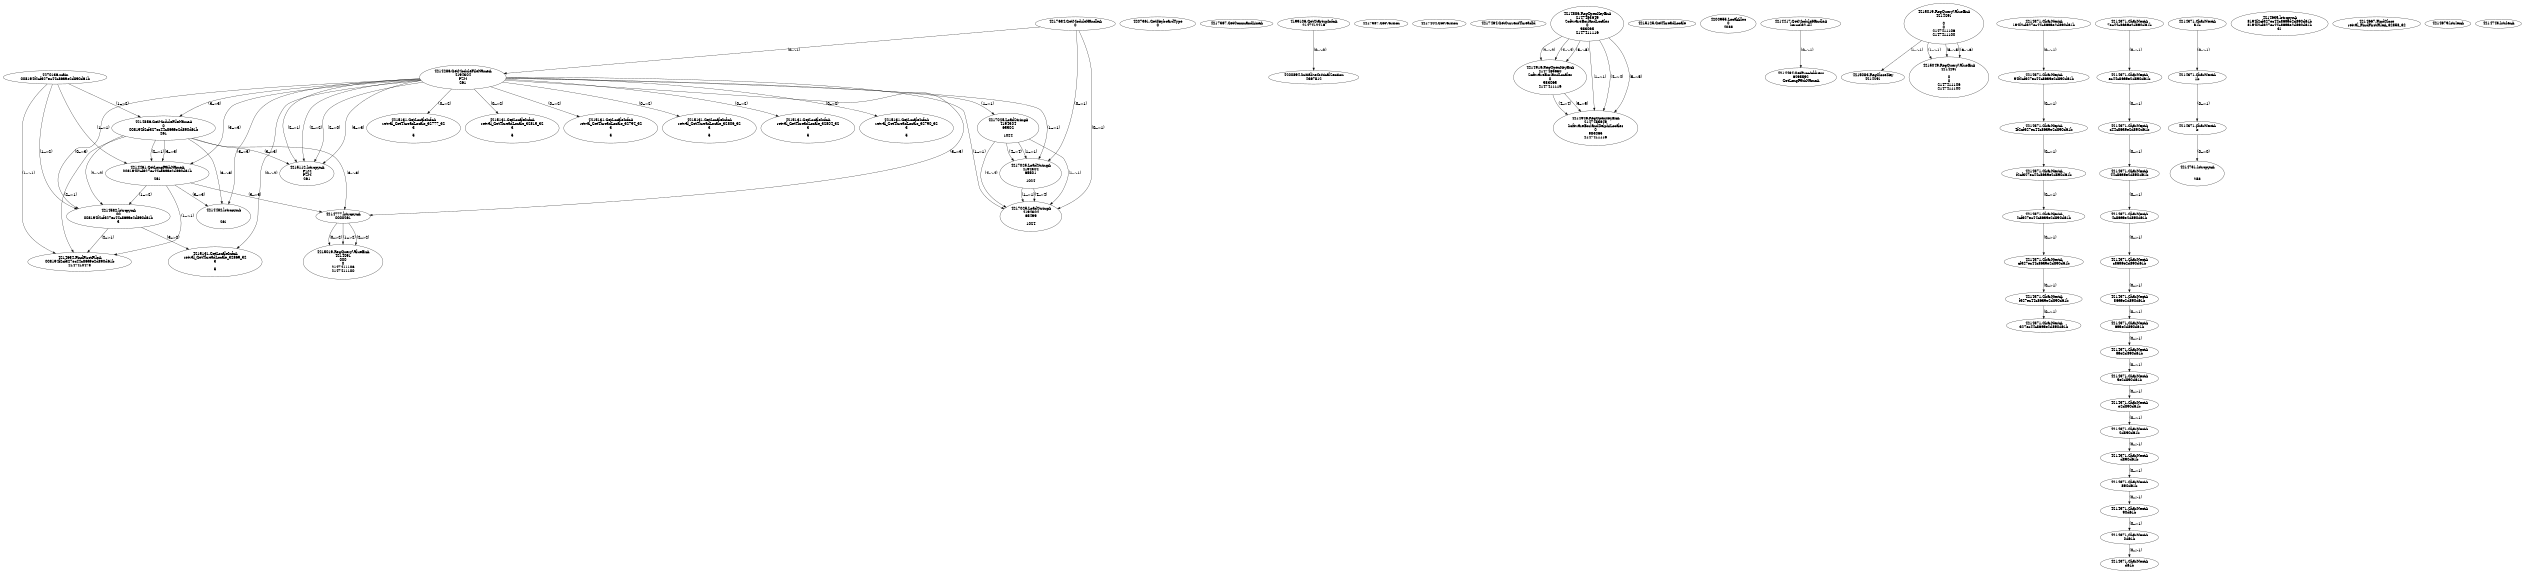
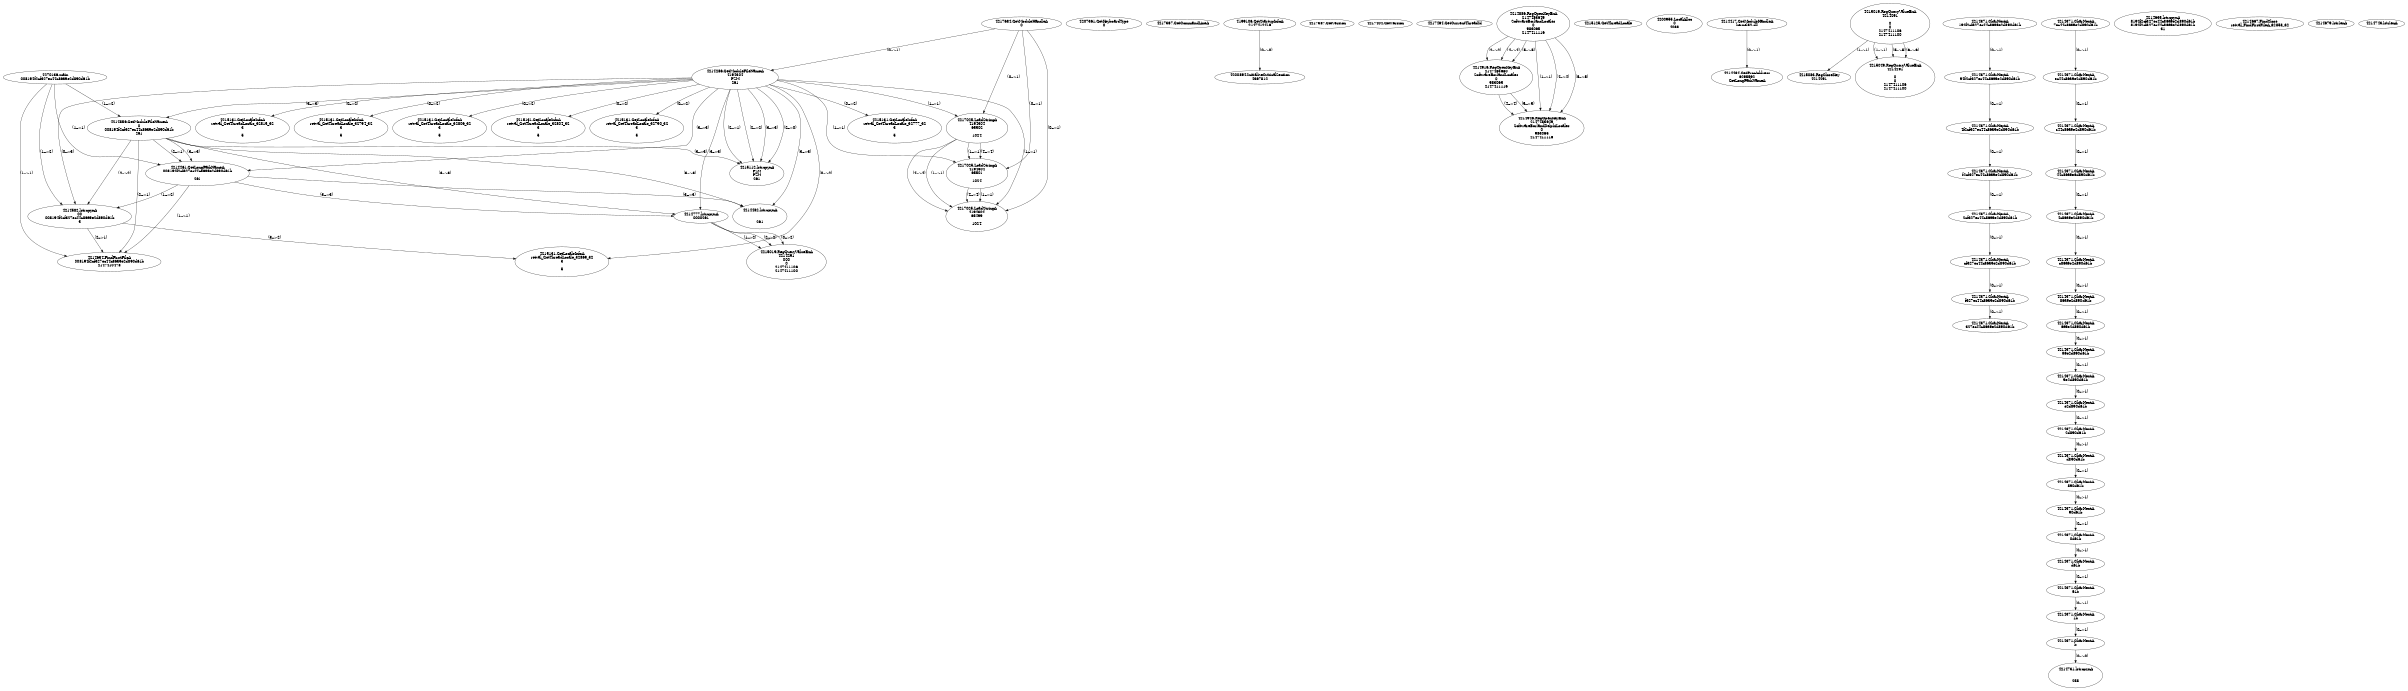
none -> (1001, 71)
(2129, 174) -> (2076, 174)
none -> (2076, 576)
